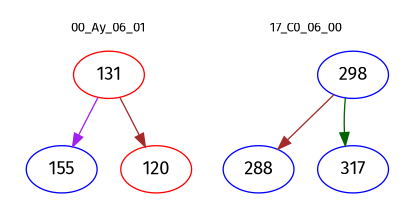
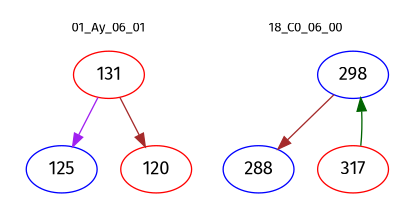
(109, 28) -> (109, 28)
(306, 28) -> (306, 28)
(344, 115) -> (362, 129)
(62, 169) -> (62, 169)
(353, 169) -> (353, 169)
